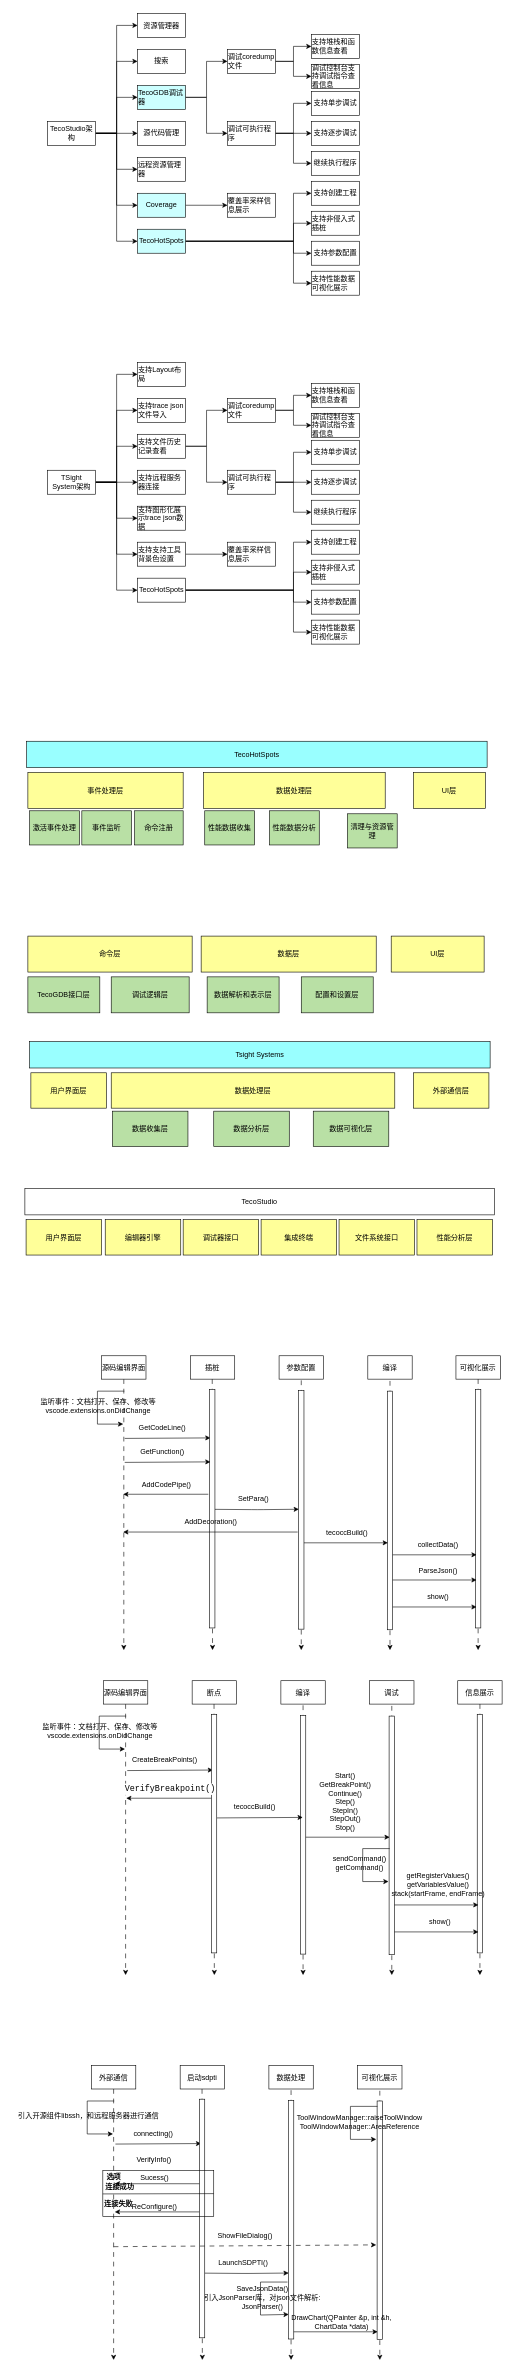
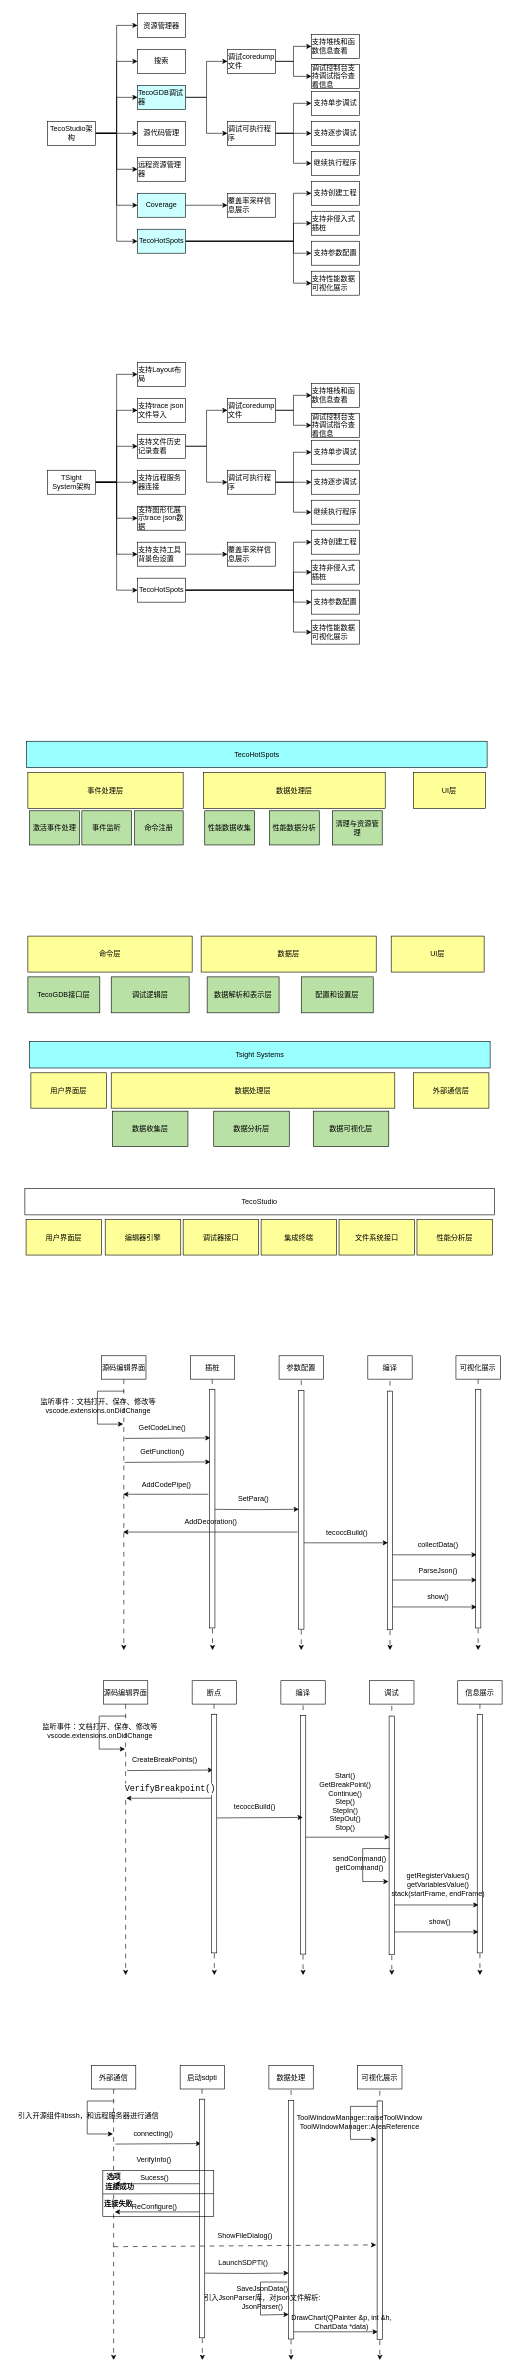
(373, 830) -> (358, 827)
